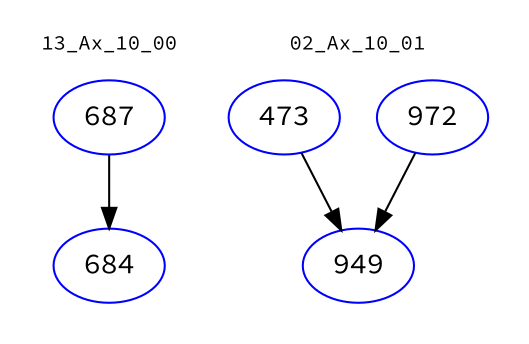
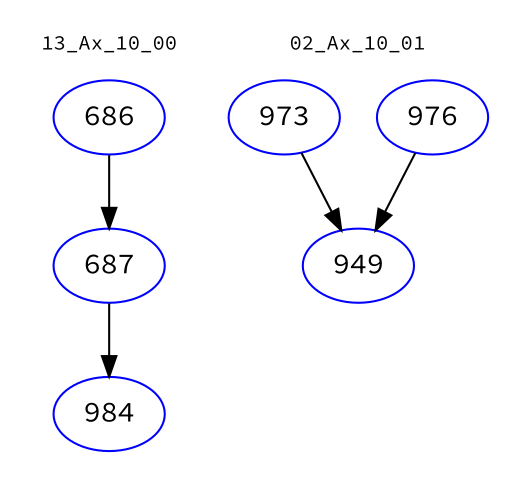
none -> (109, 117)
(284, 117) -> (284, 117)
(433, 117) -> (433, 117)
(109, 266) -> (109, 414)
